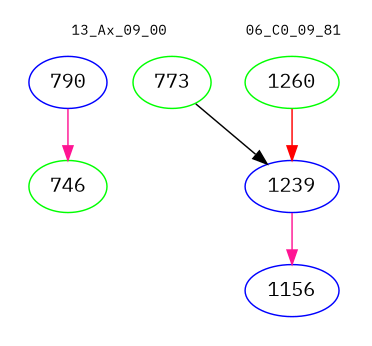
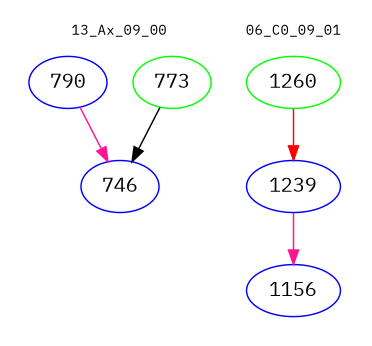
(294, 31) -> (294, 31)
(214, 119) -> (149, 128)
(68, 187) -> (120, 187)
